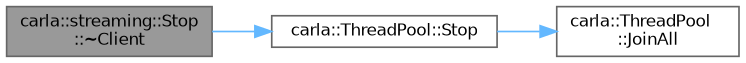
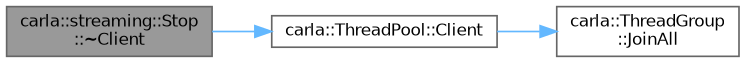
(384, 31) -> (384, 31)
(648, 31) -> (648, 31)
